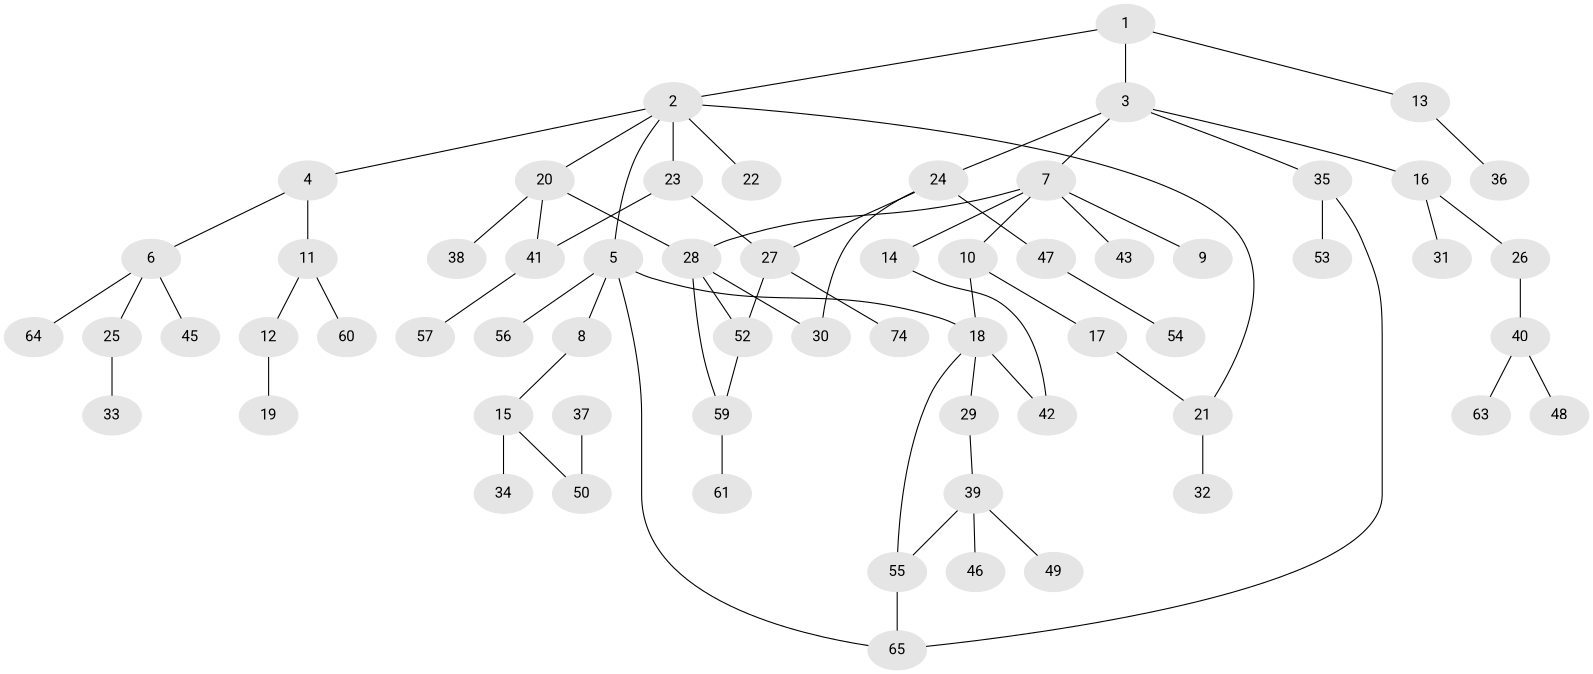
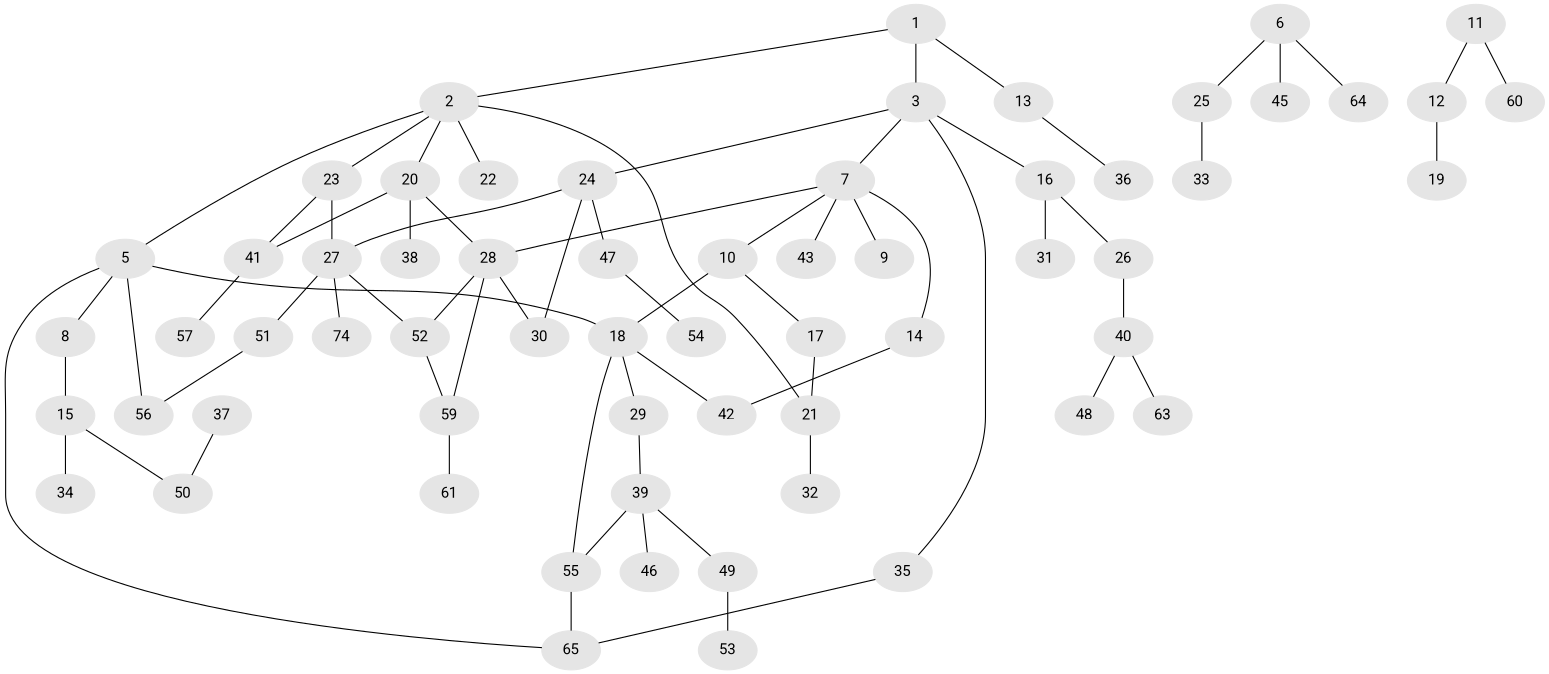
(308, 181) -> none
(1322, 220) -> (728, 606)
none -> (263, 337)
